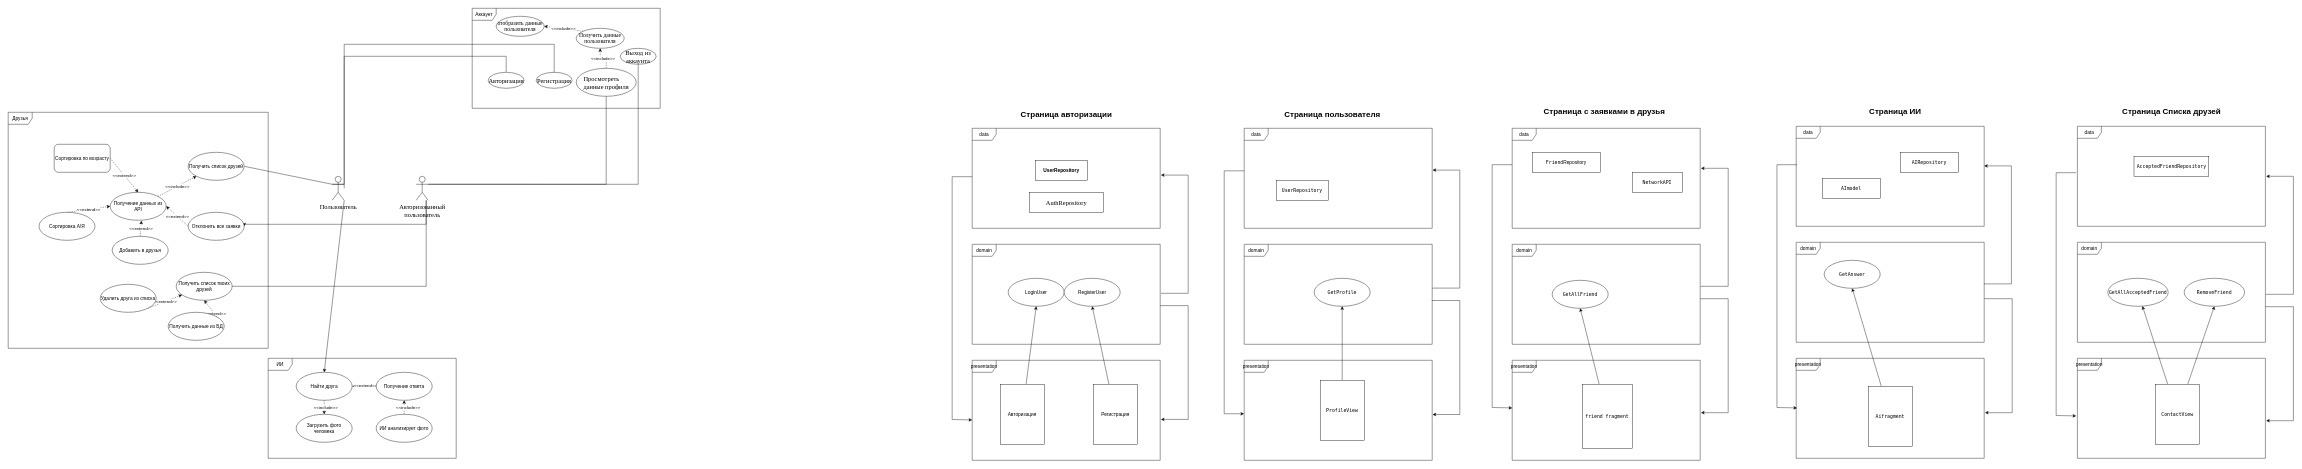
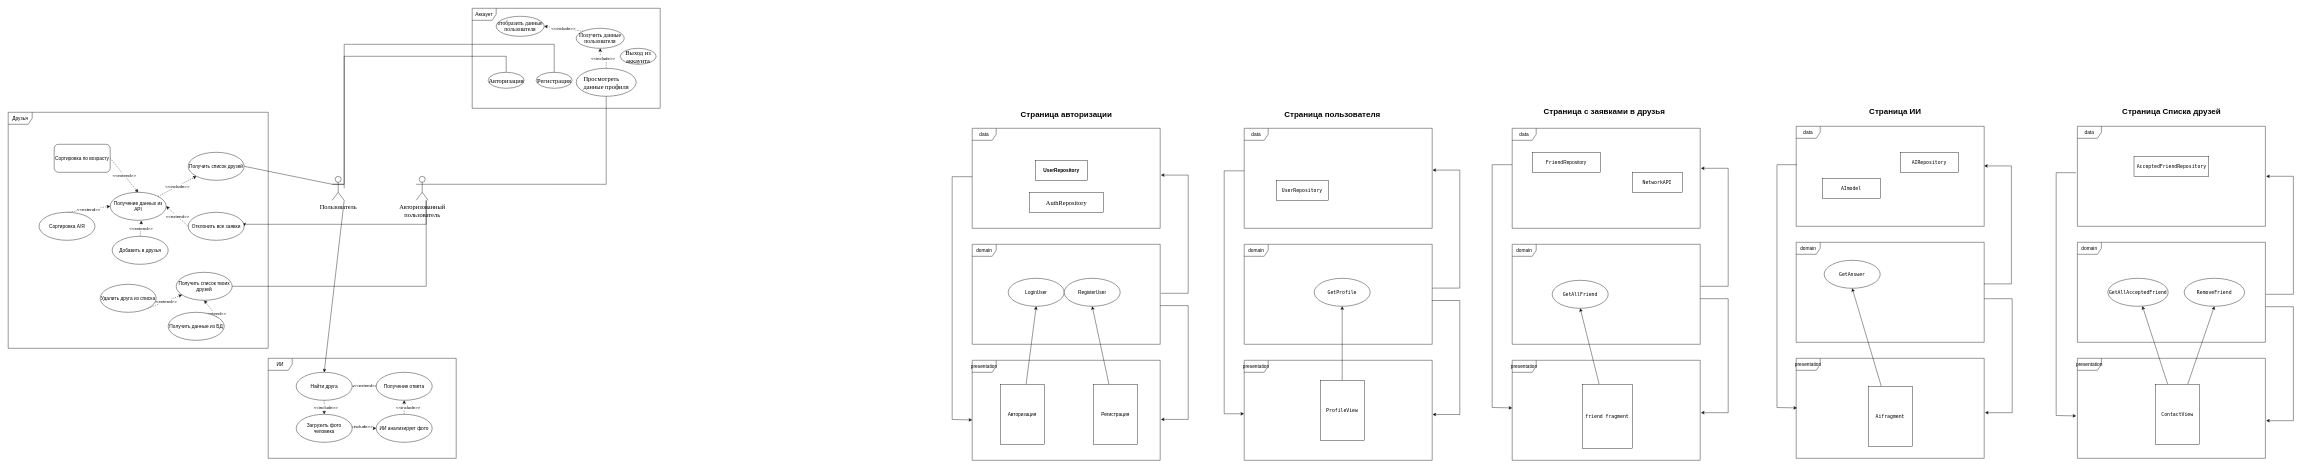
(638, 139) -> none
none -> (362, 428)
